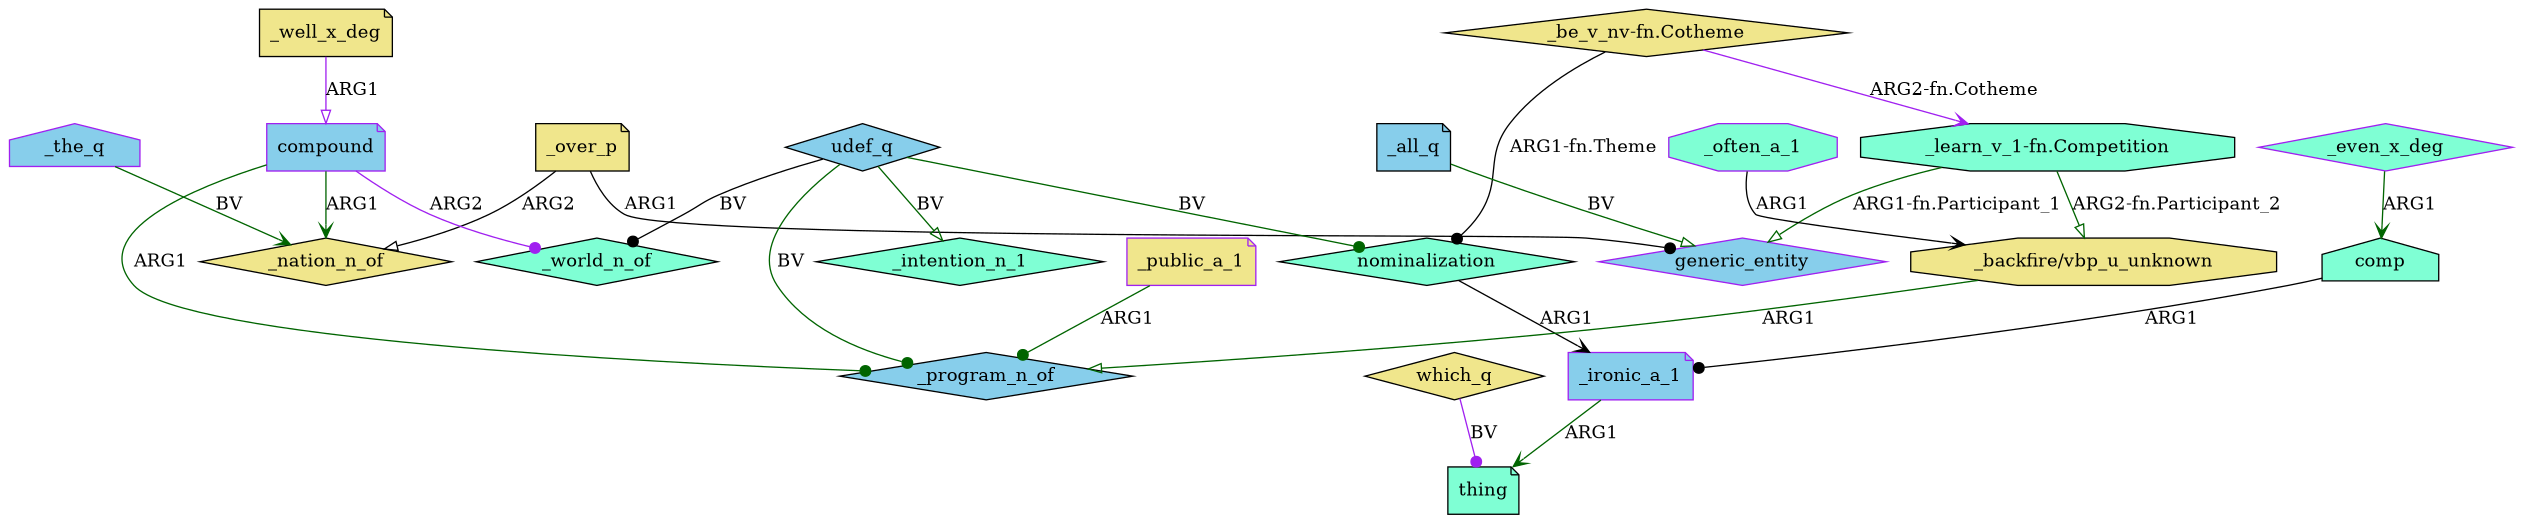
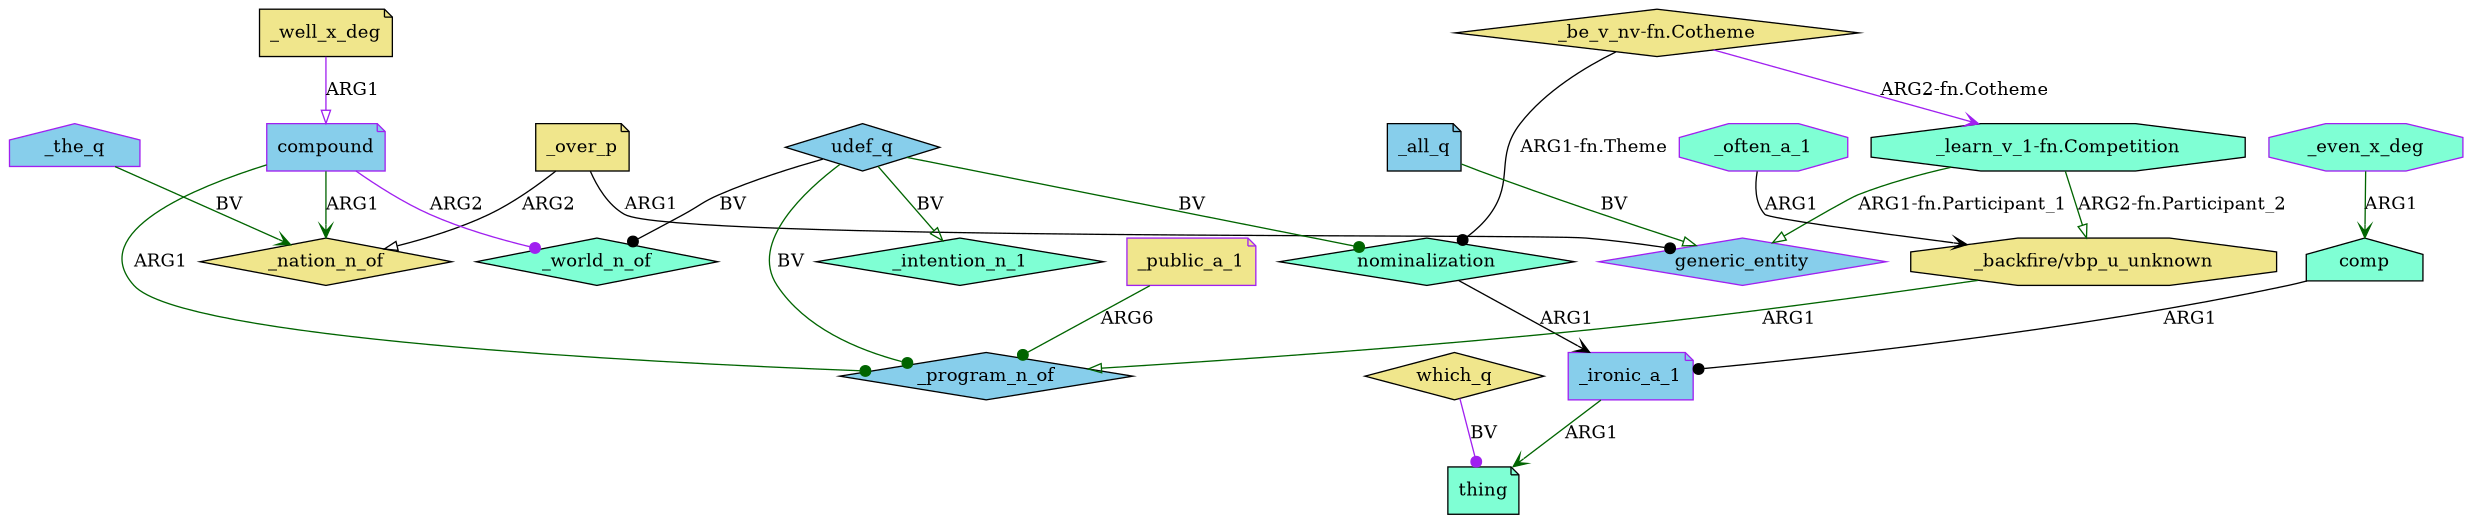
(2386, 147) -> (2366, 147)
(1128, 319) -> (1128, 319)
